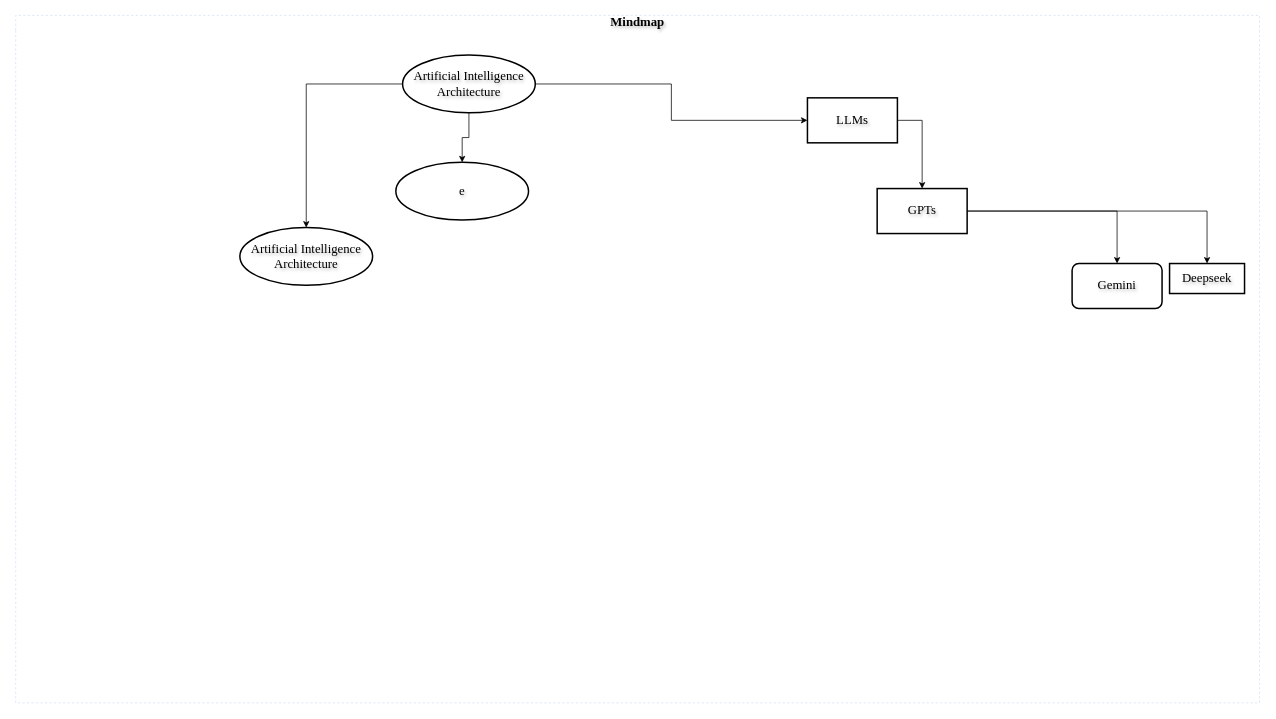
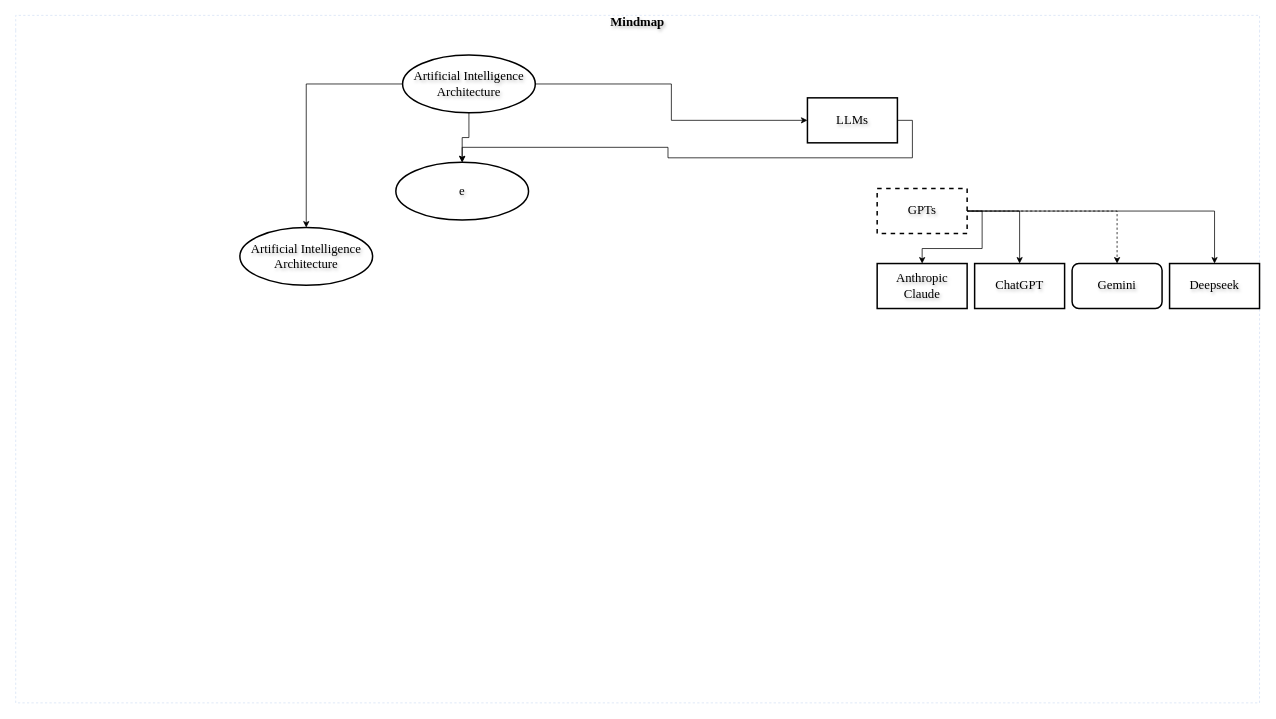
(917, 120) -> (703, 158)
(922, 211) -> (922, 211)
none -> (1020, 235)
(1117, 235) -> (1117, 235)
none -> (949, 249)
(1207, 279) -> (1215, 286)
none -> (922, 286)
none -> (1020, 286)
